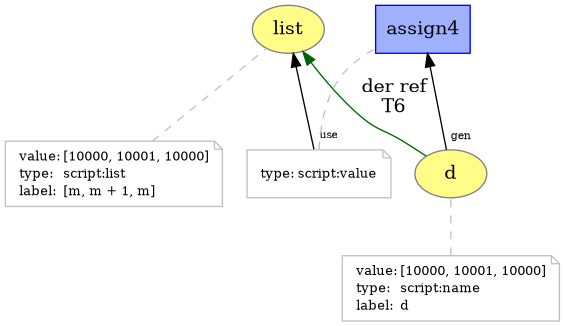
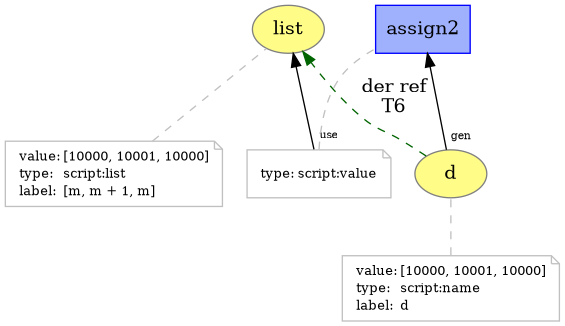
(423, 29) -> (423, 29)
(362, 117) -> (362, 117)
